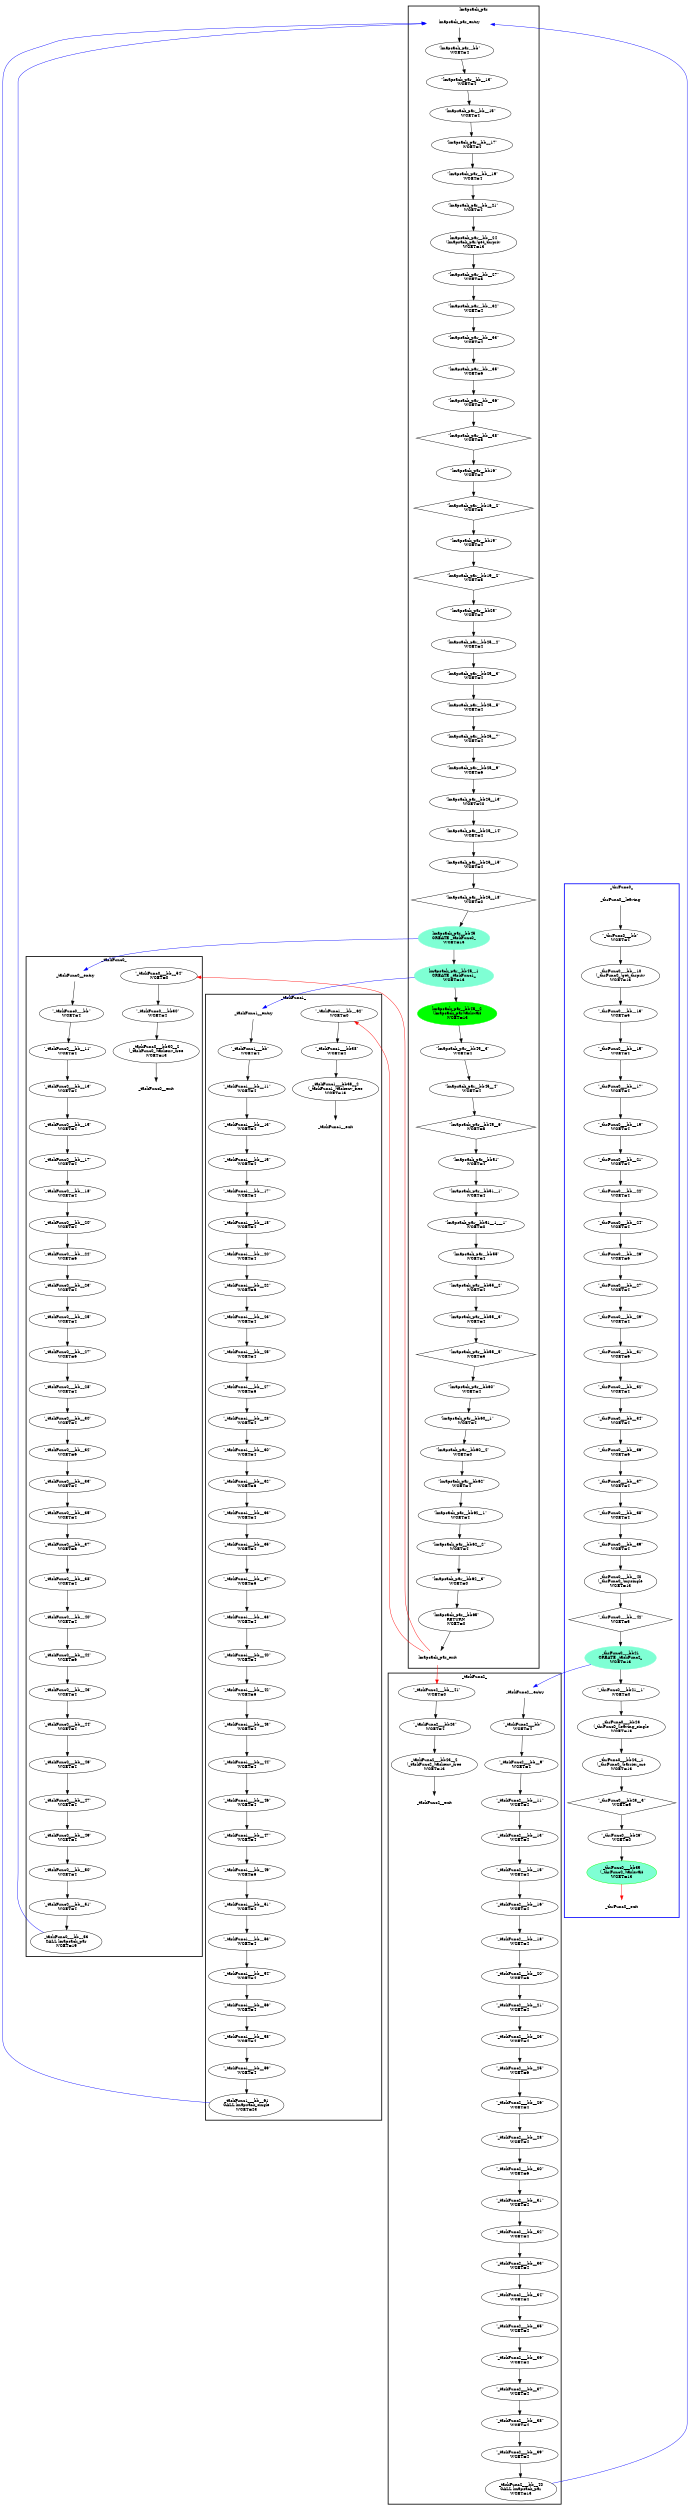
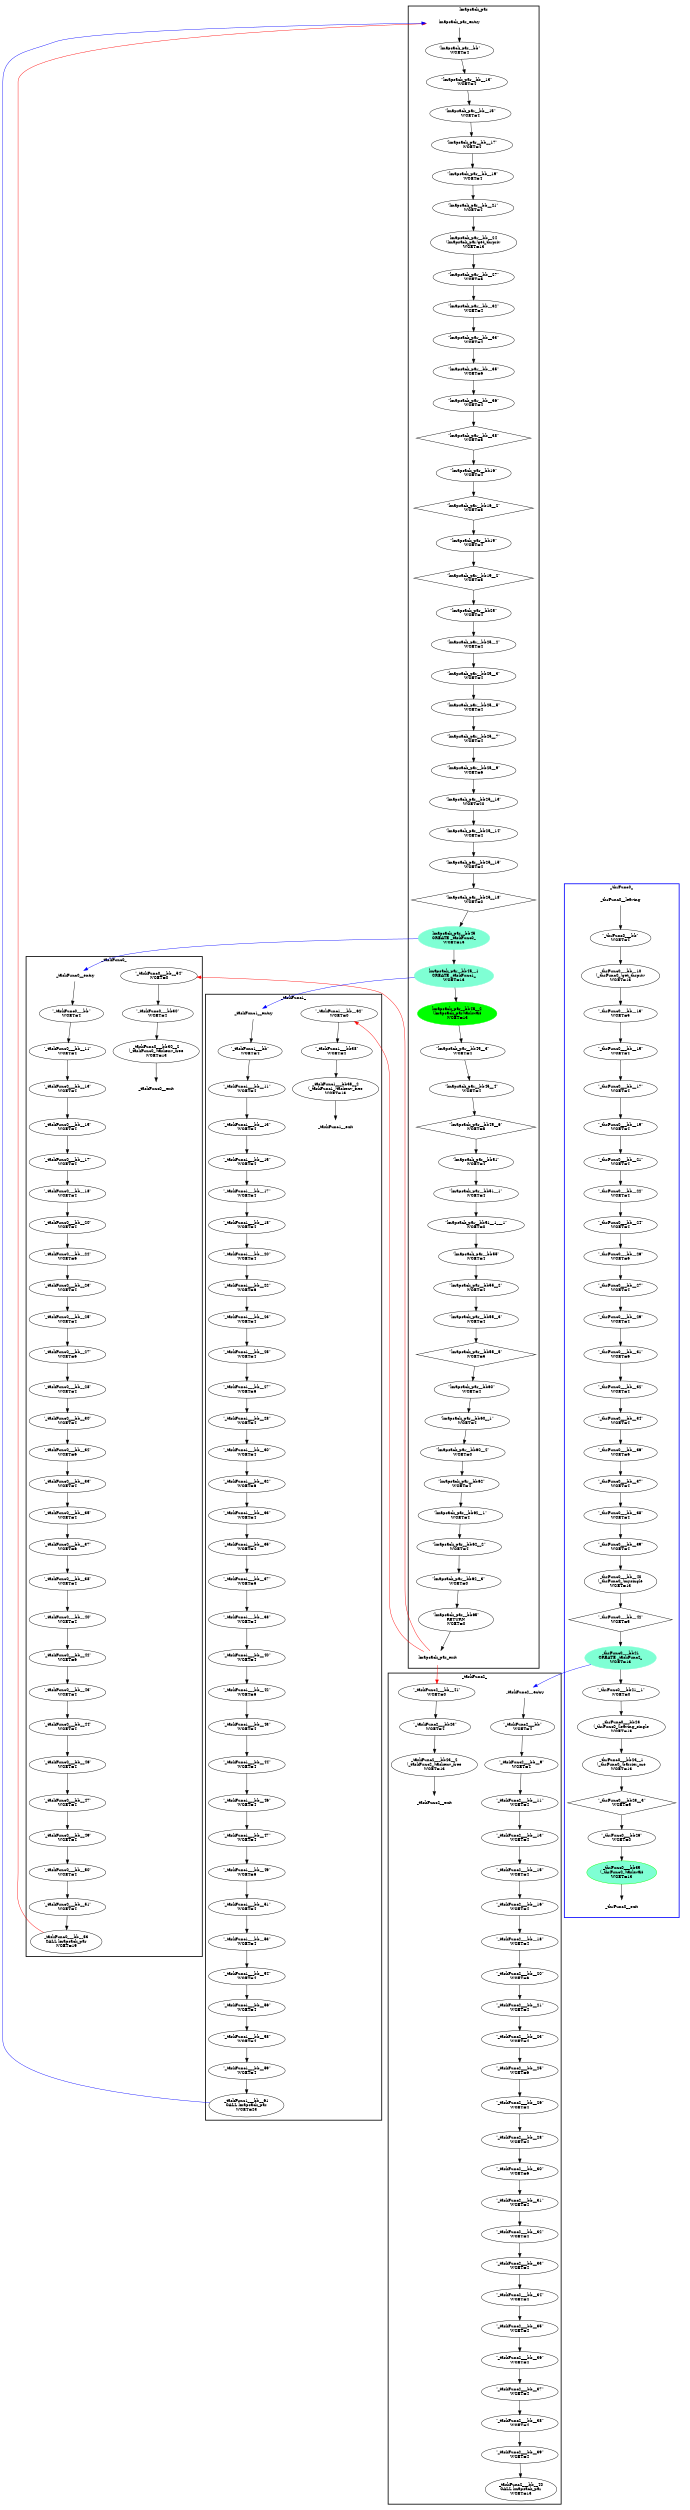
(18, 805) -> (18, 805)
(687, 1225) -> none
(622, 1890) -> (622, 1890)
(246, 2105) -> (246, 2105)
